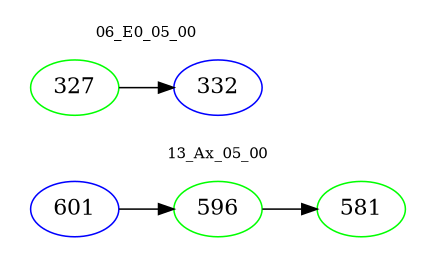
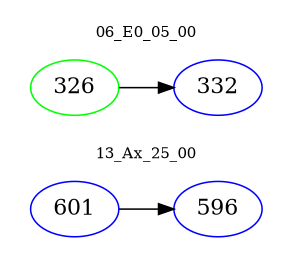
(75, 88) -> (75, 88)
(218, 155) -> (146, 155)
(218, 209) -> (218, 209)
(361, 209) -> none
